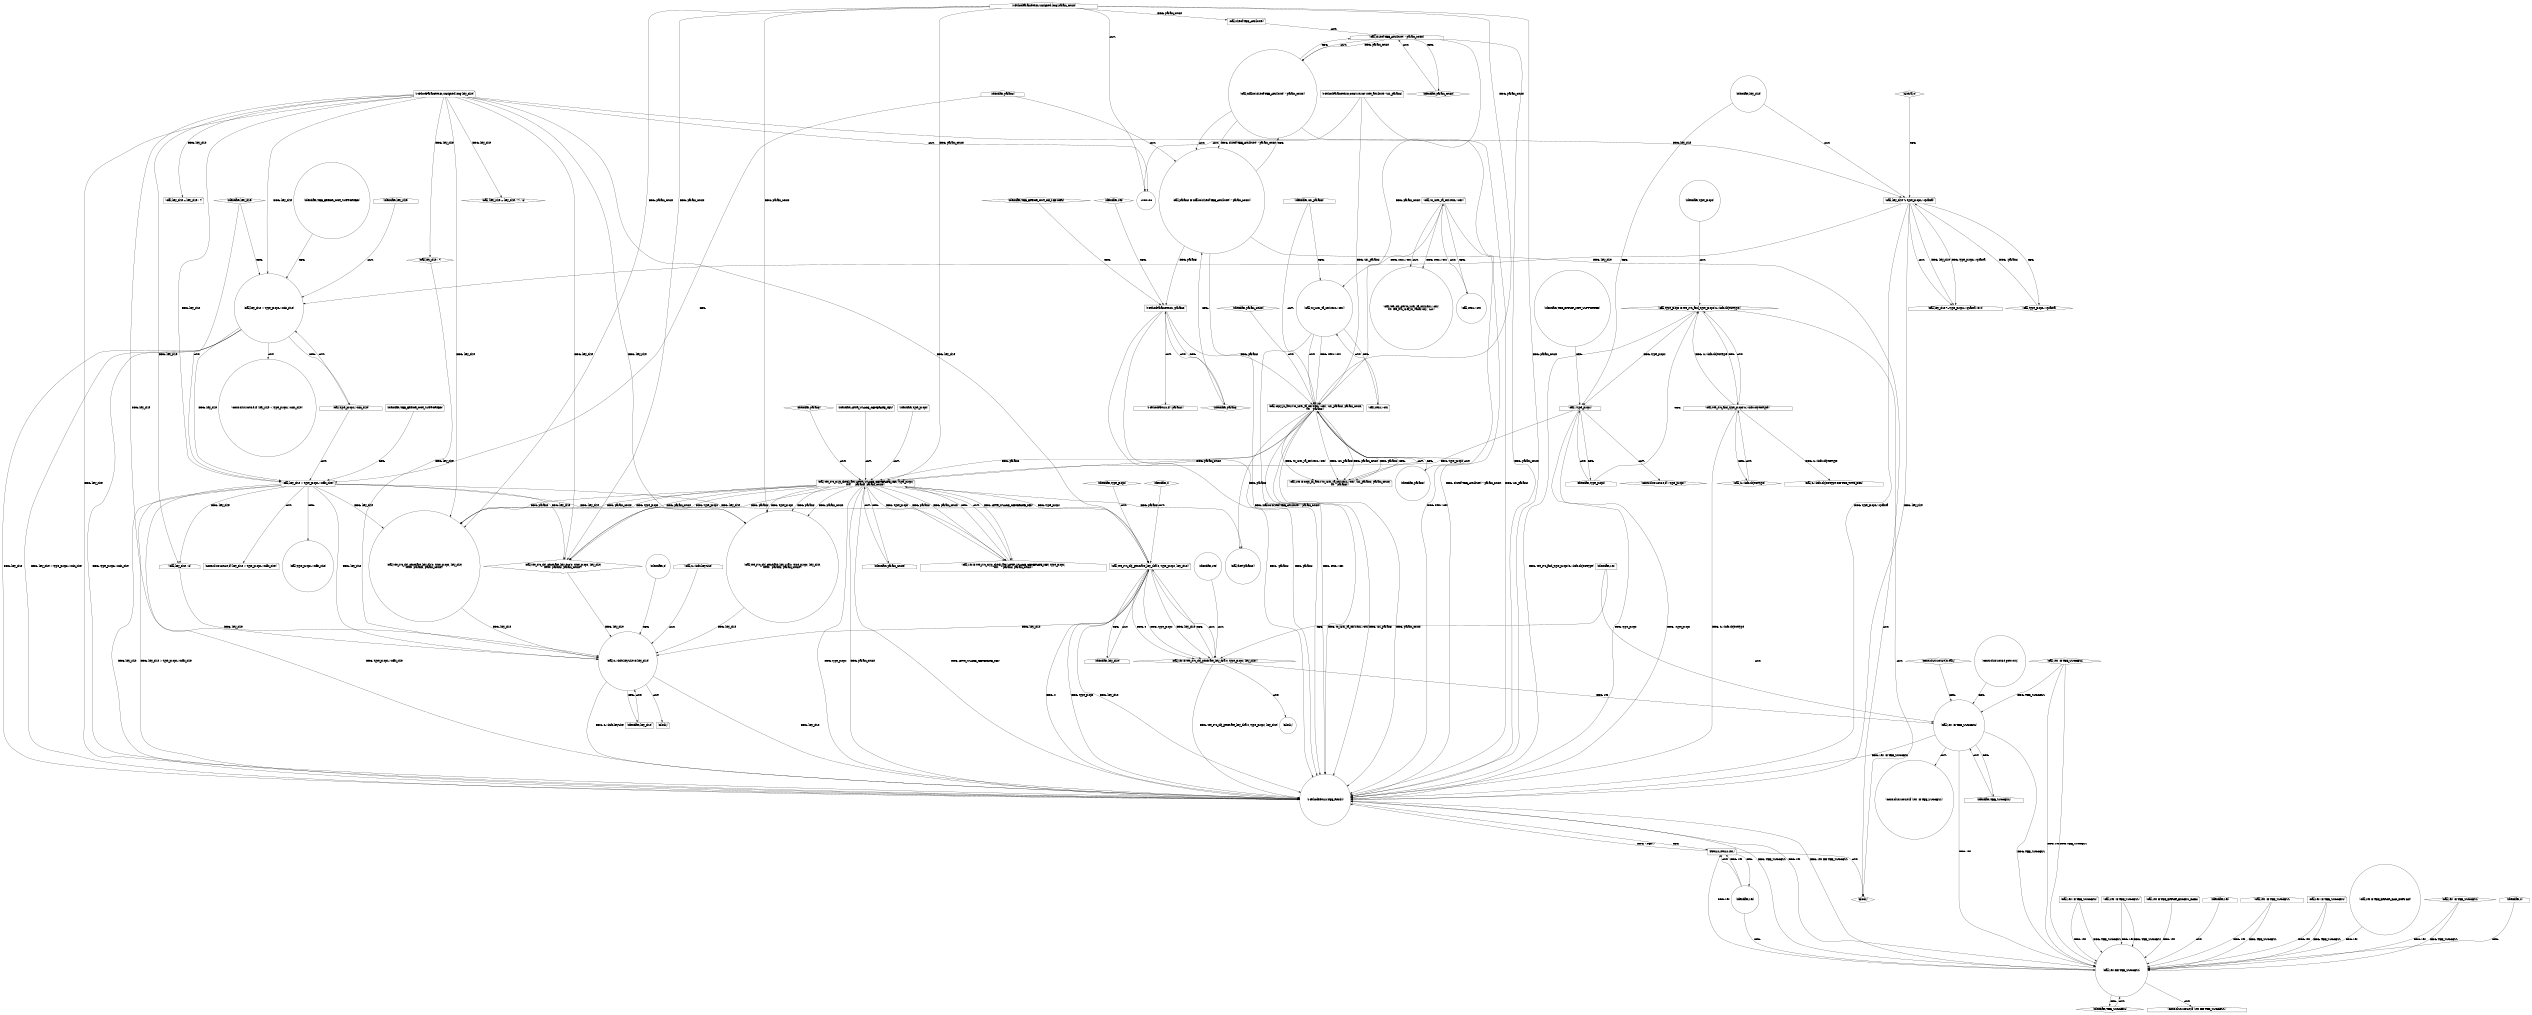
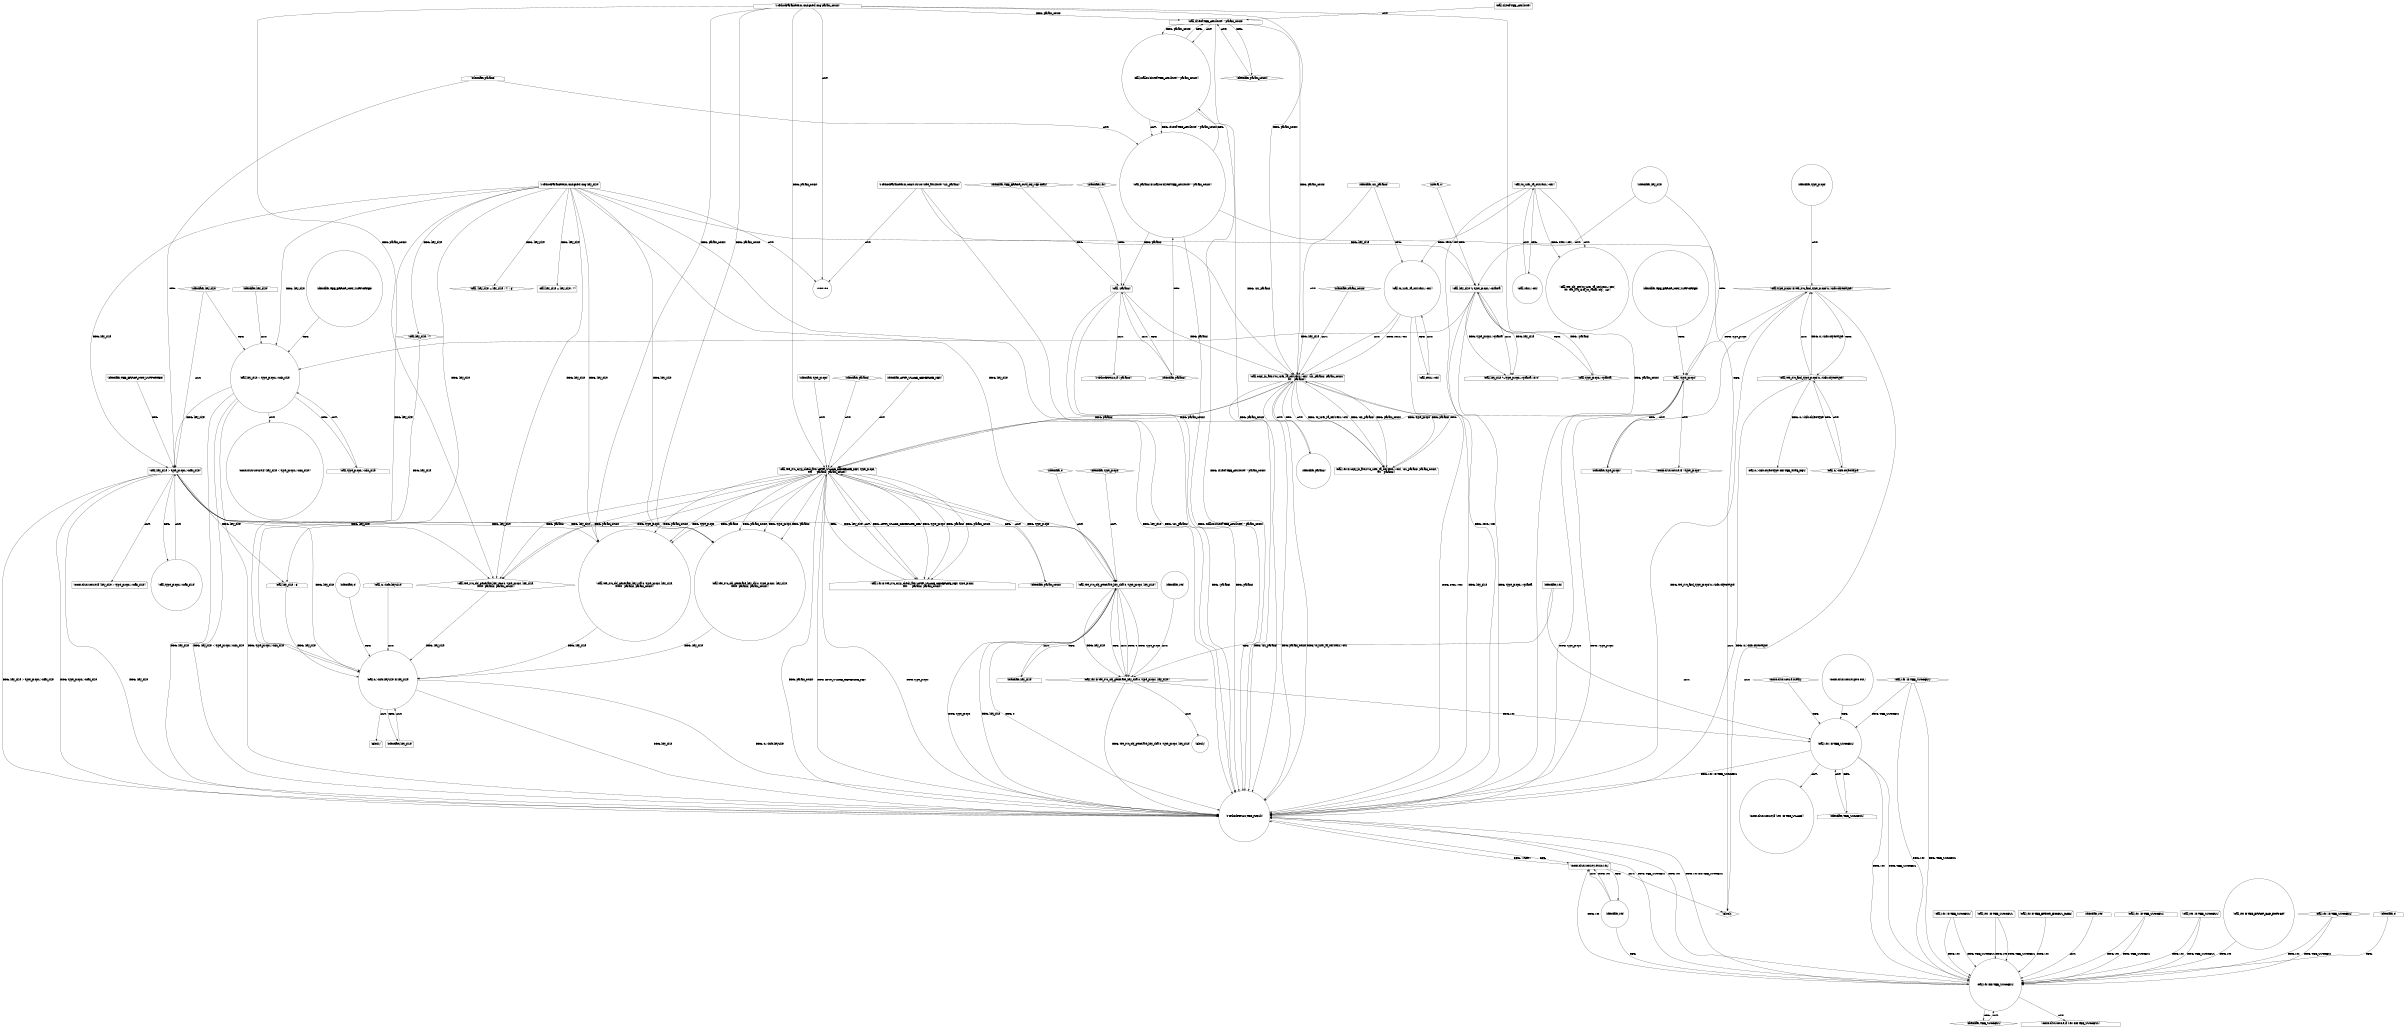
(1151, 14) -> (1020, 14)
(1165, 308) -> (1121, 289)
(330, 445) -> (175, 518)
(1834, 483) -> (1777, 471)
(1243, 566) -> none
(917, 629) -> none
(1914, 800) -> (1777, 816)
(1722, 852) -> (1590, 866)
